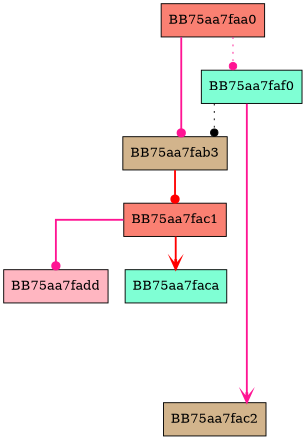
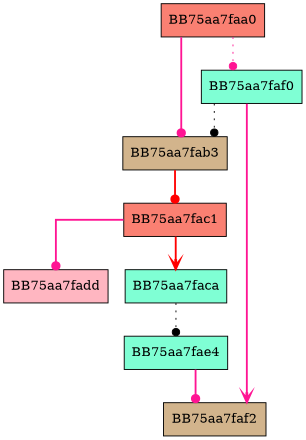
none -> (176, 353)
(215, 419) -> (215, 419)
